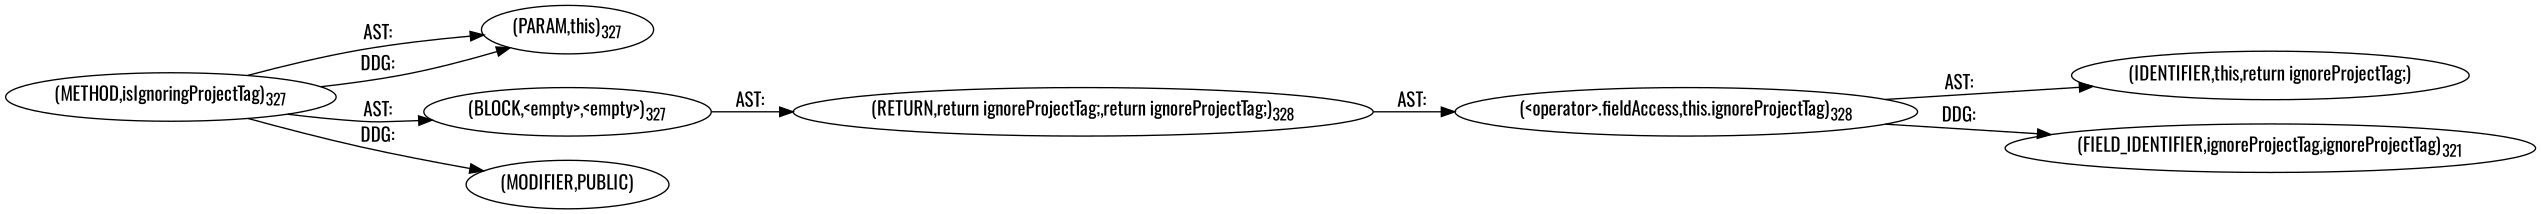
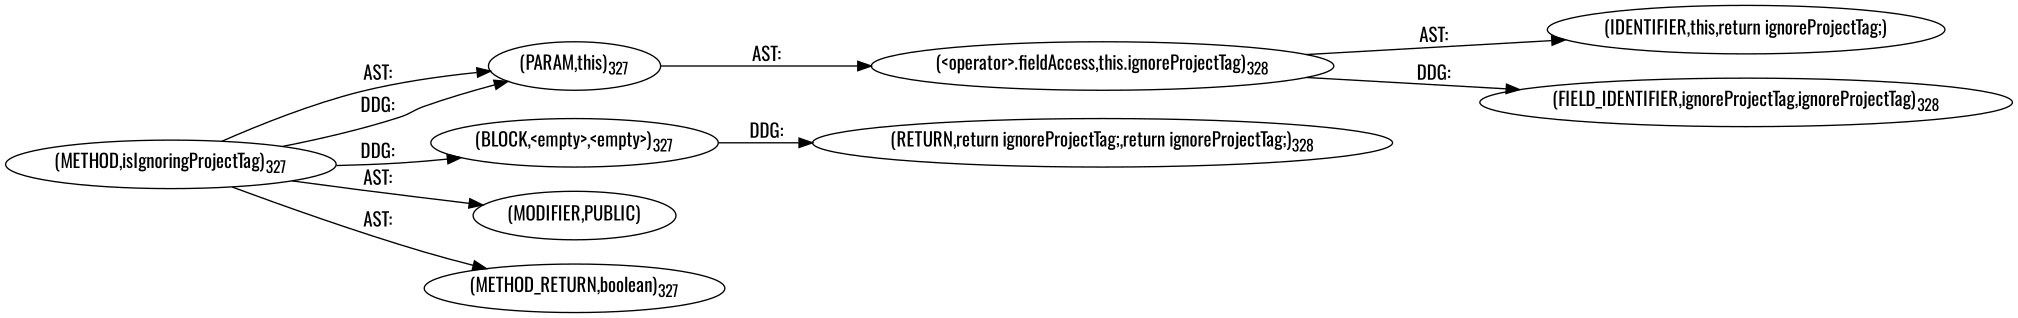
(752, 102) -> (769, 133)
(380, 111) -> (380, 153)
(1407, 112) -> (759, 66)
(380, 137) -> (380, 180)
(2453, 146) -> (1929, 100)
none -> (575, 288)
